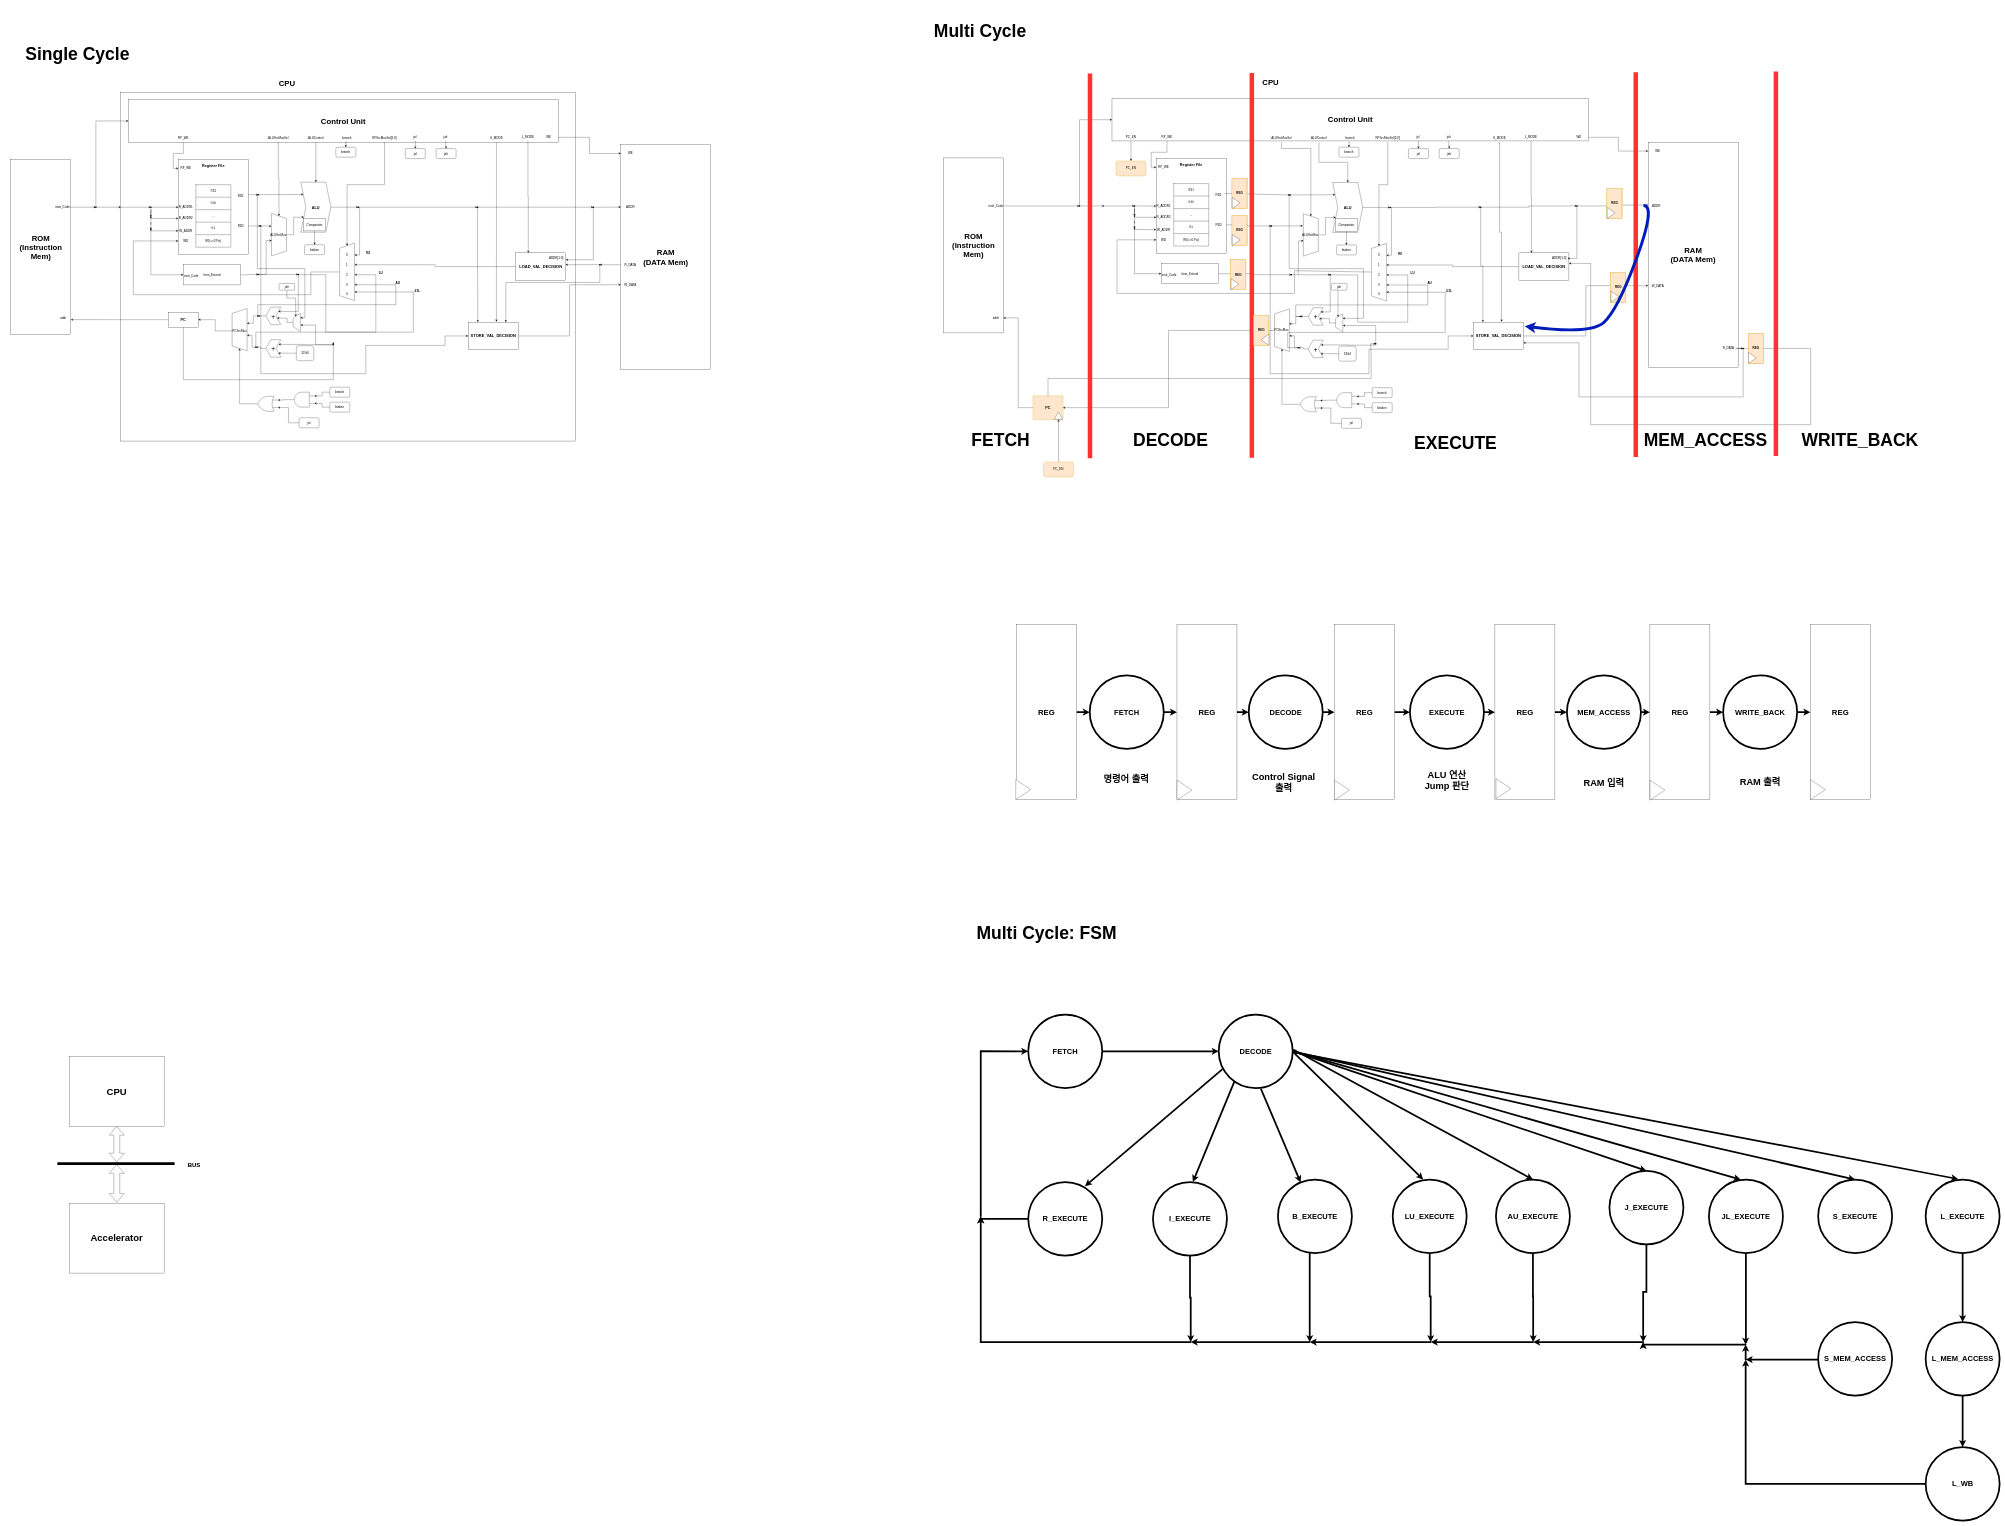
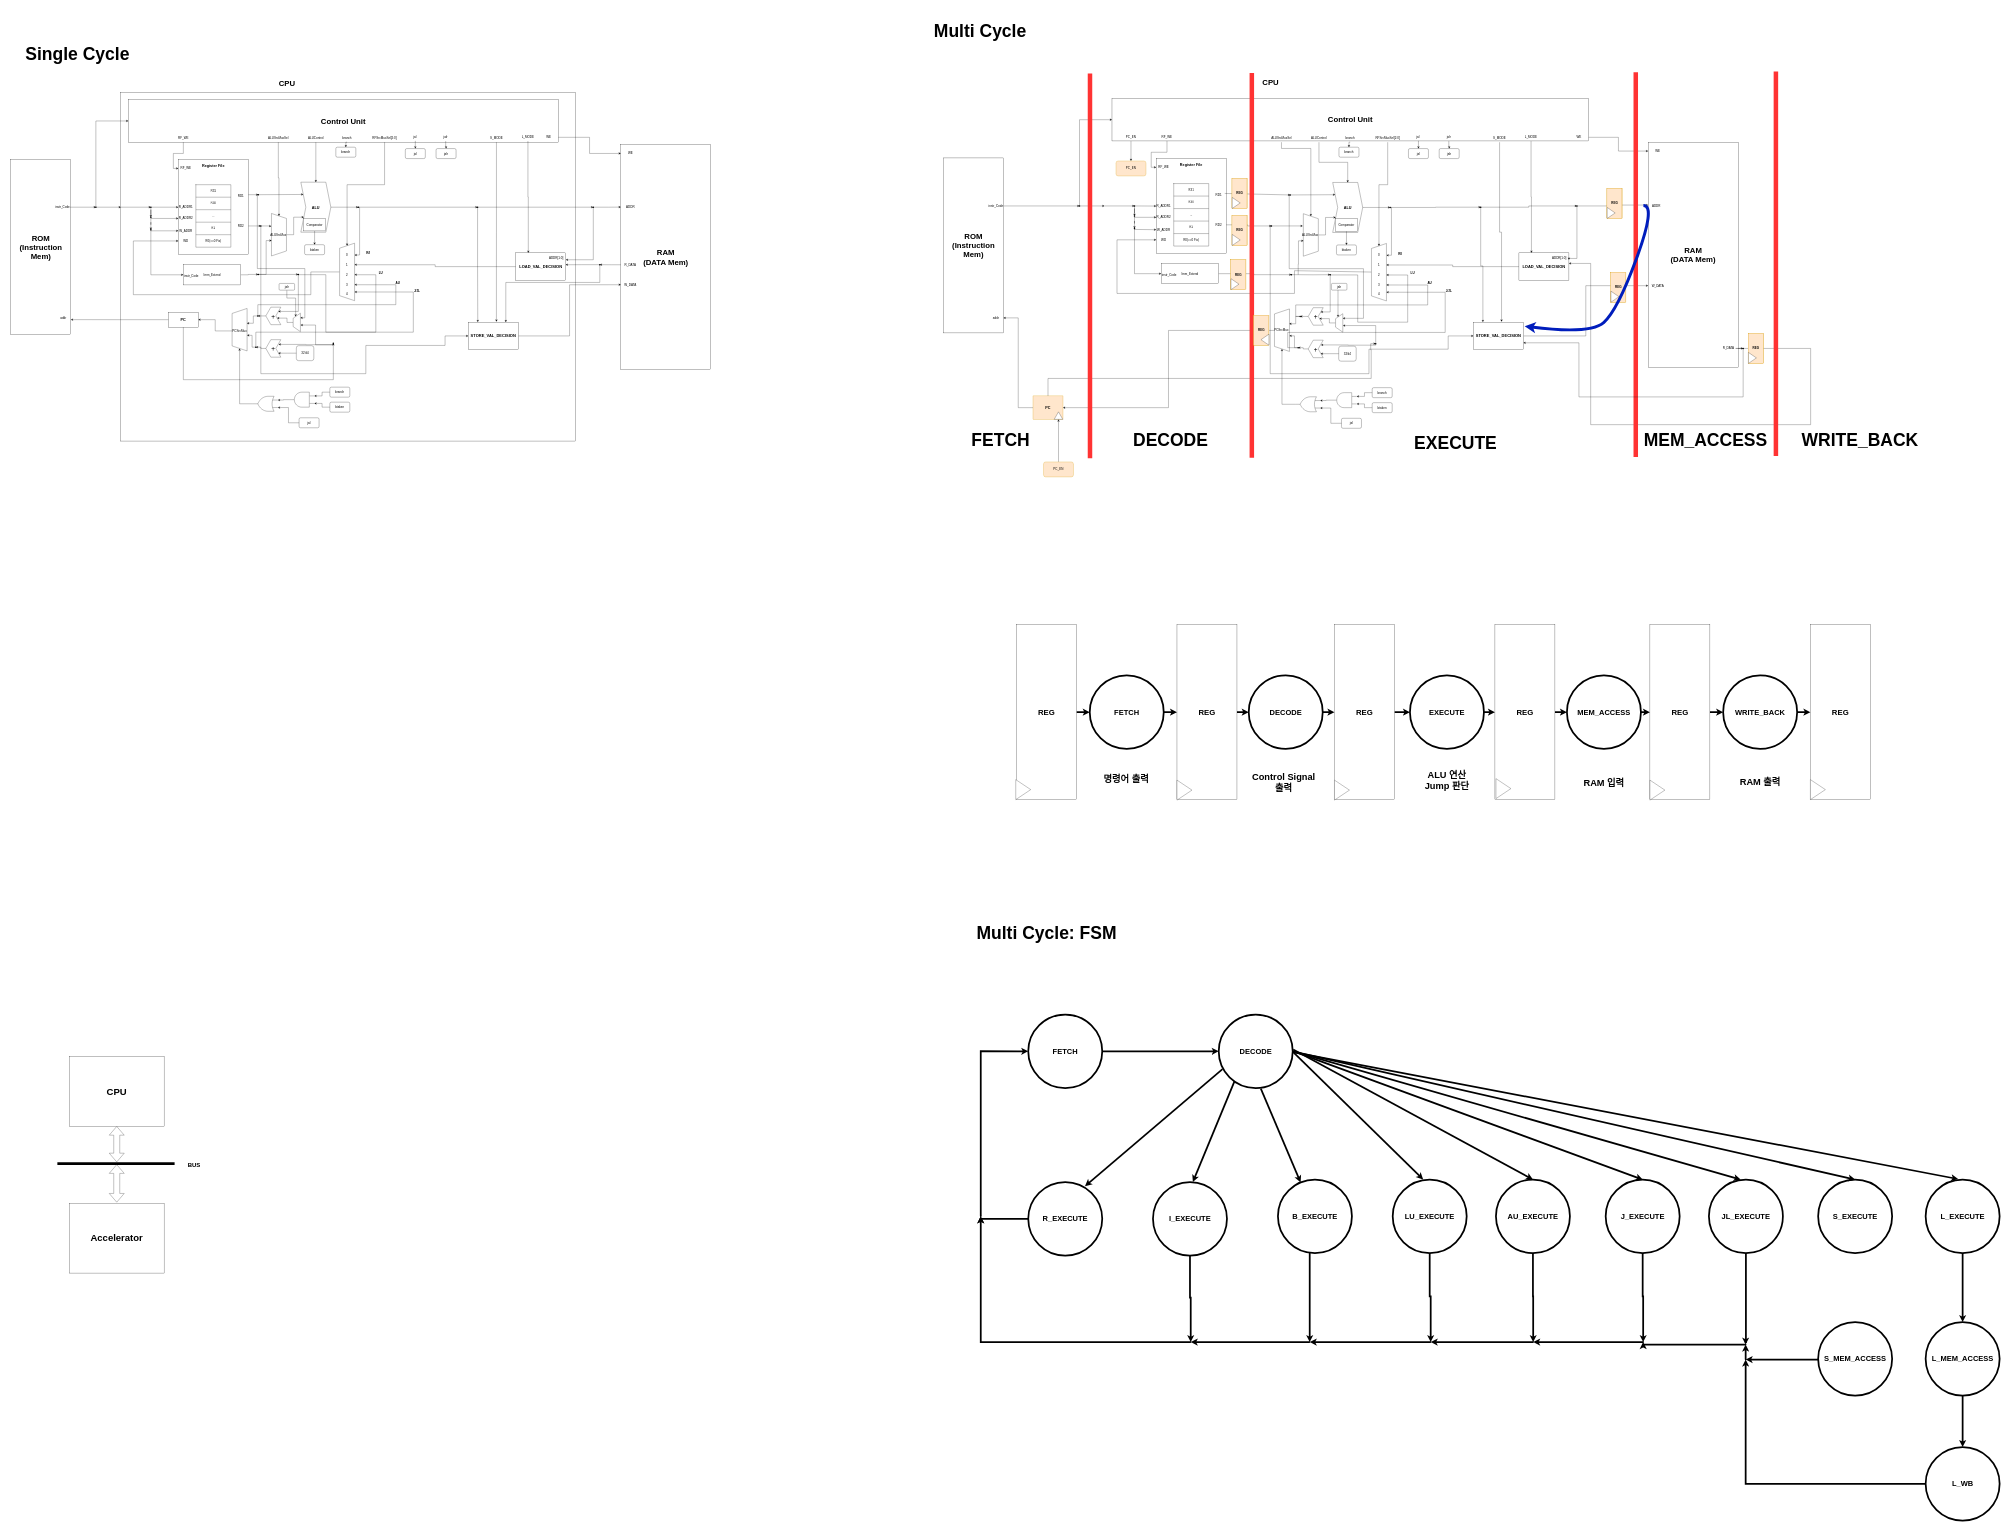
(1647, 1208) -> (1643, 1216)
